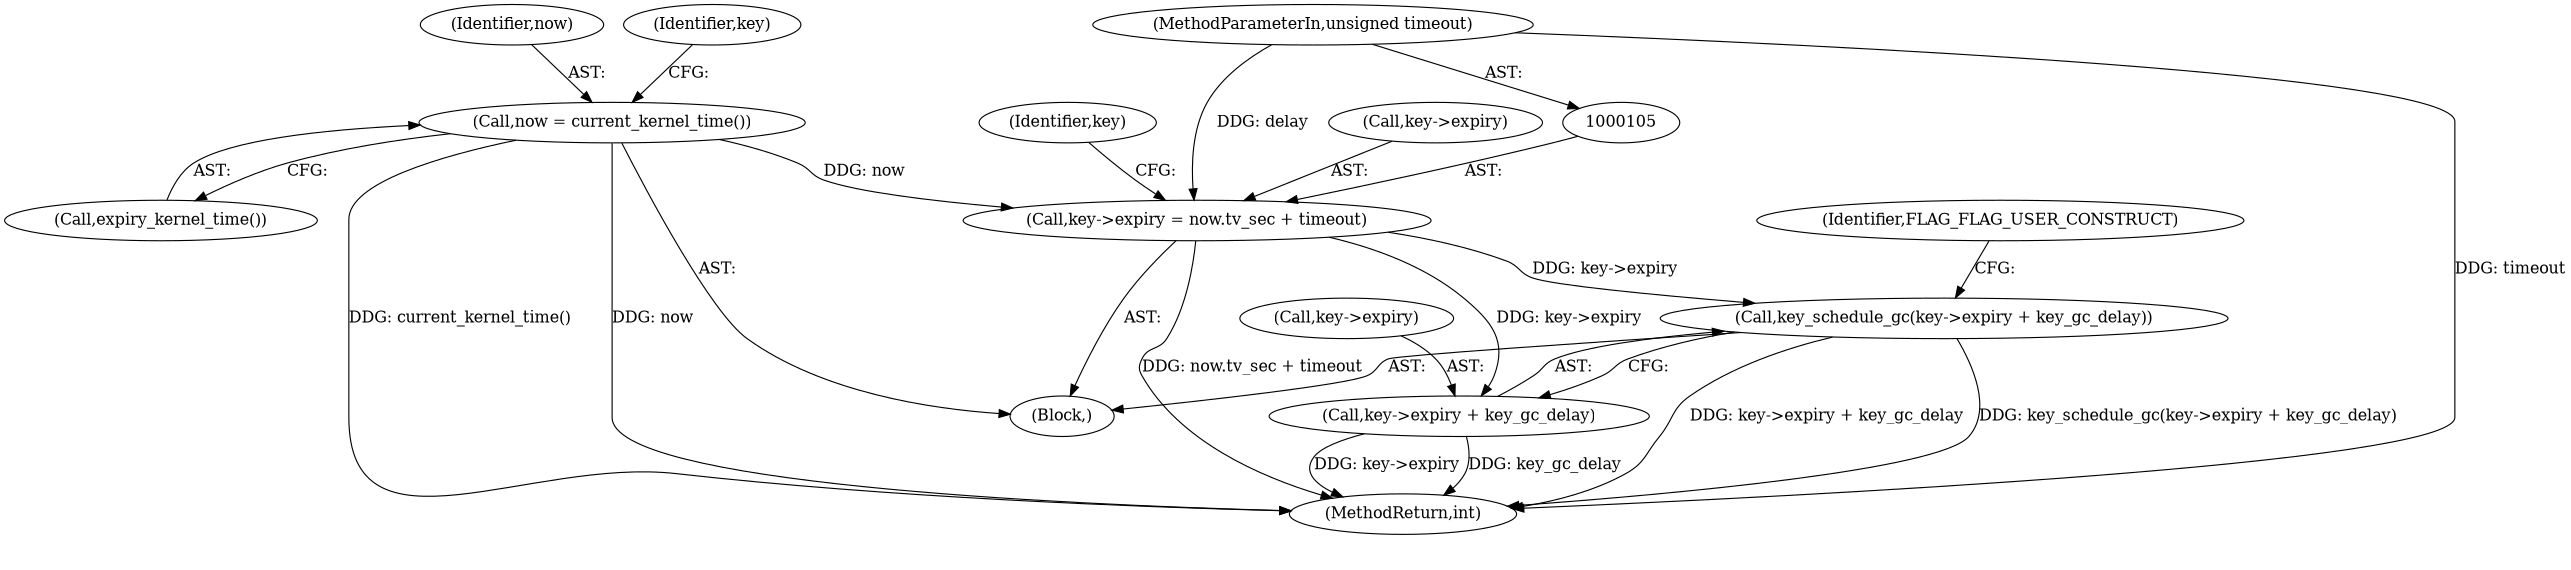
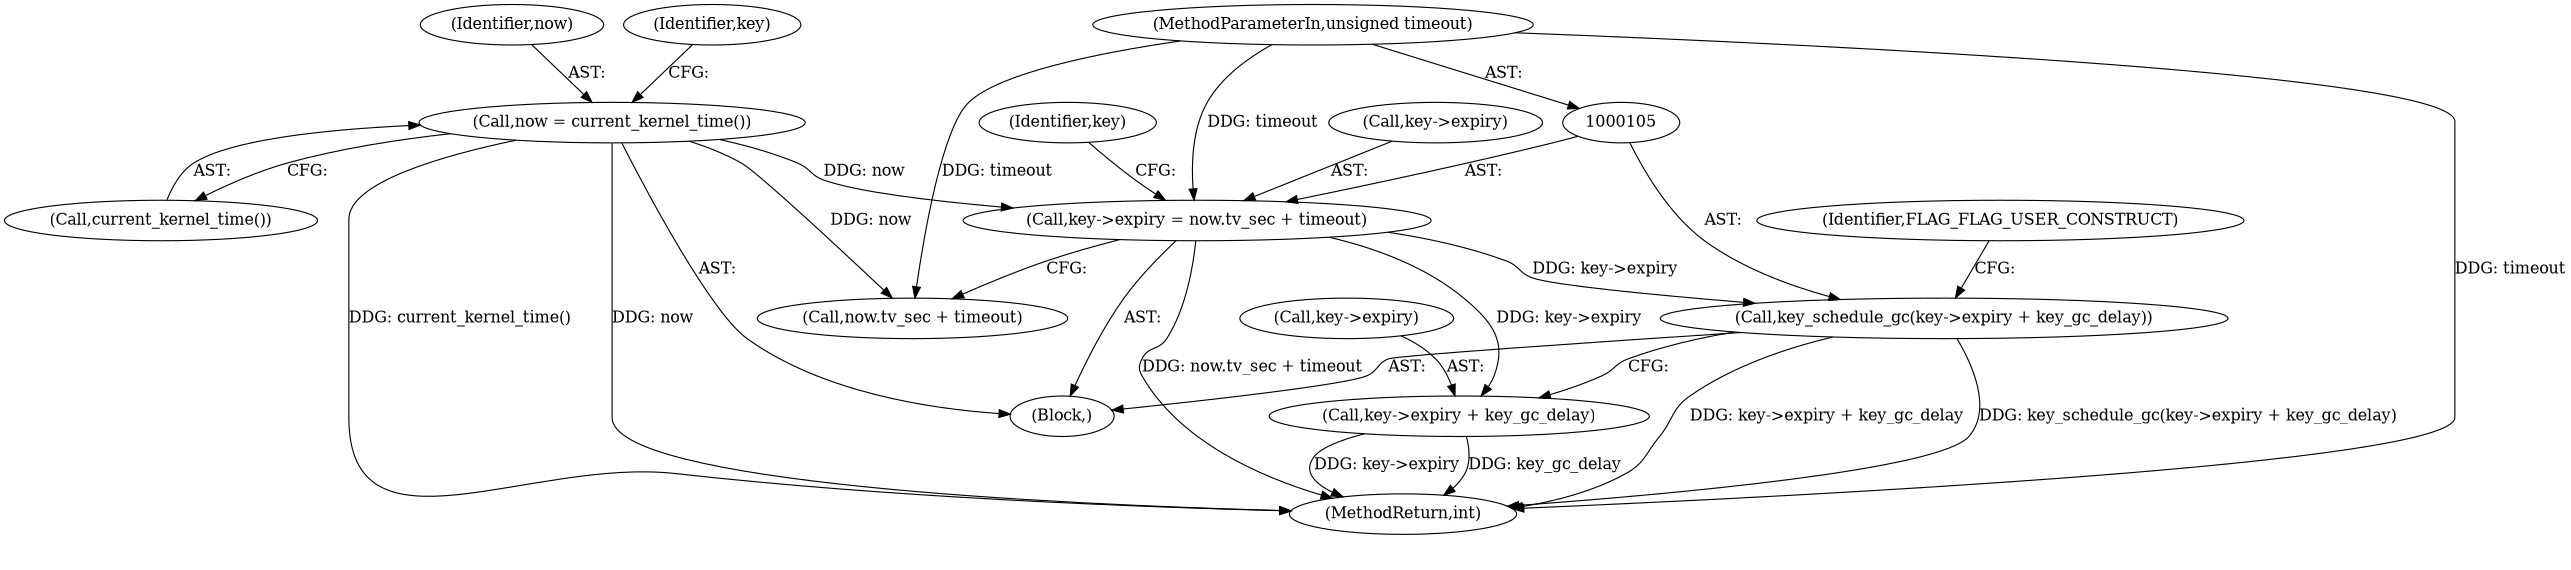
(1263, 123) -> (1263, 123)
(161, 220) -> (161, 220)
none -> (912, 318)
(1582, 351) -> (1710, 244)
